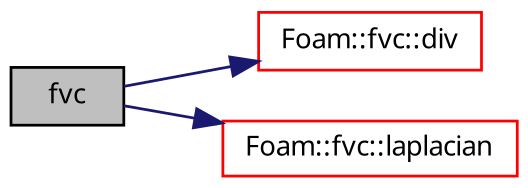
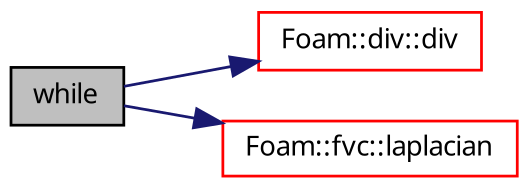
(370, 41) -> (370, 41)
(67, 96) -> (67, 96)
